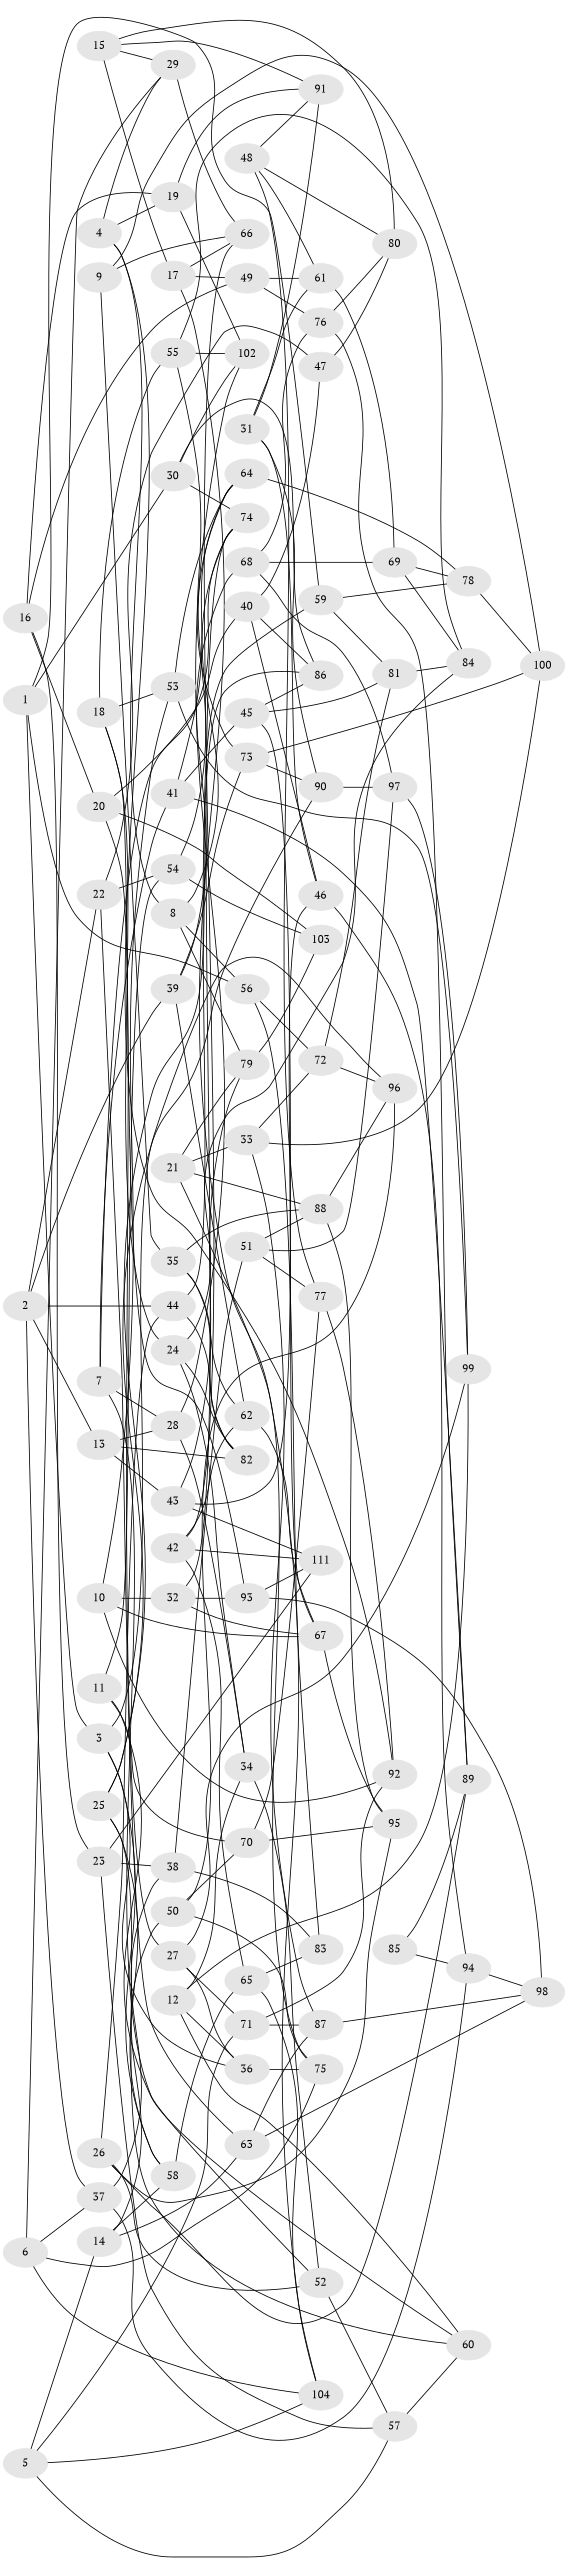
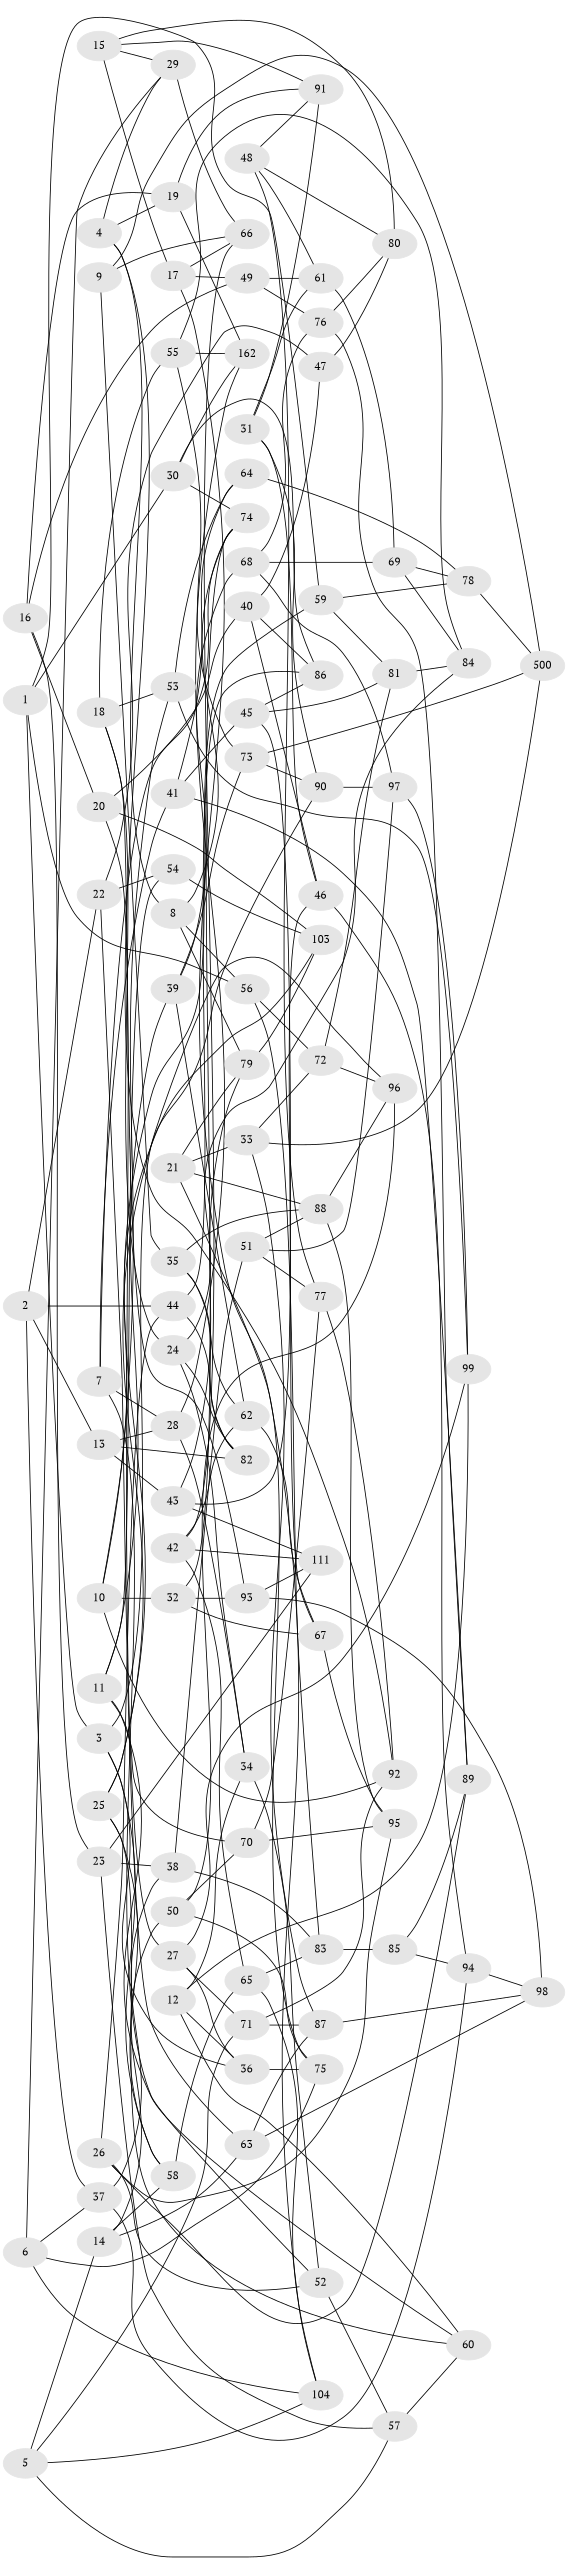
(247, 354) -> (247, 354)
(543, 666) -> (543, 666)
(202, 669) -> none
(87, 1143) -> (136, 1372)
(220, 1633) -> (128, 1236)
none -> (361, 1950)
